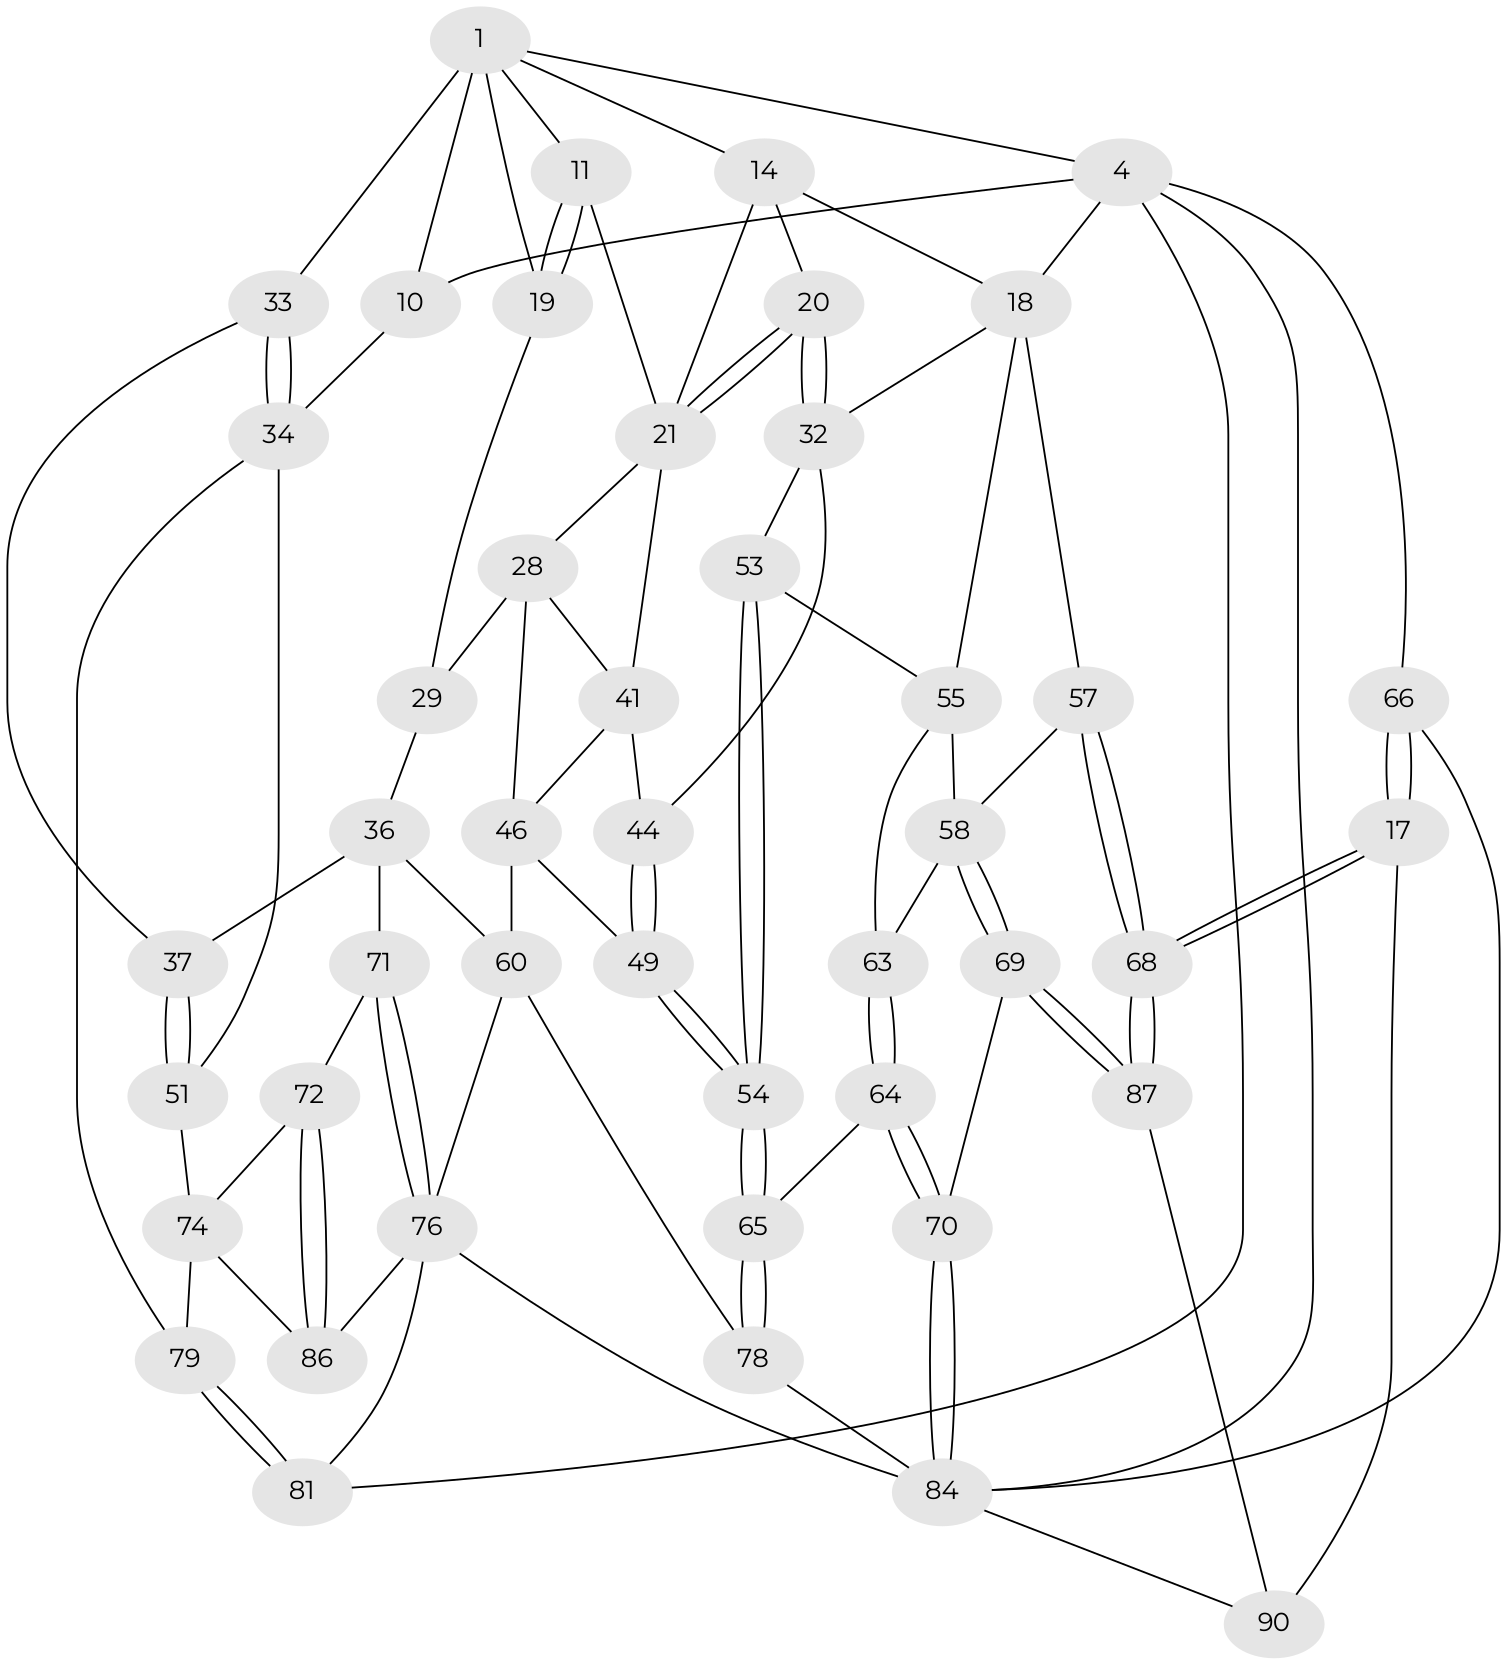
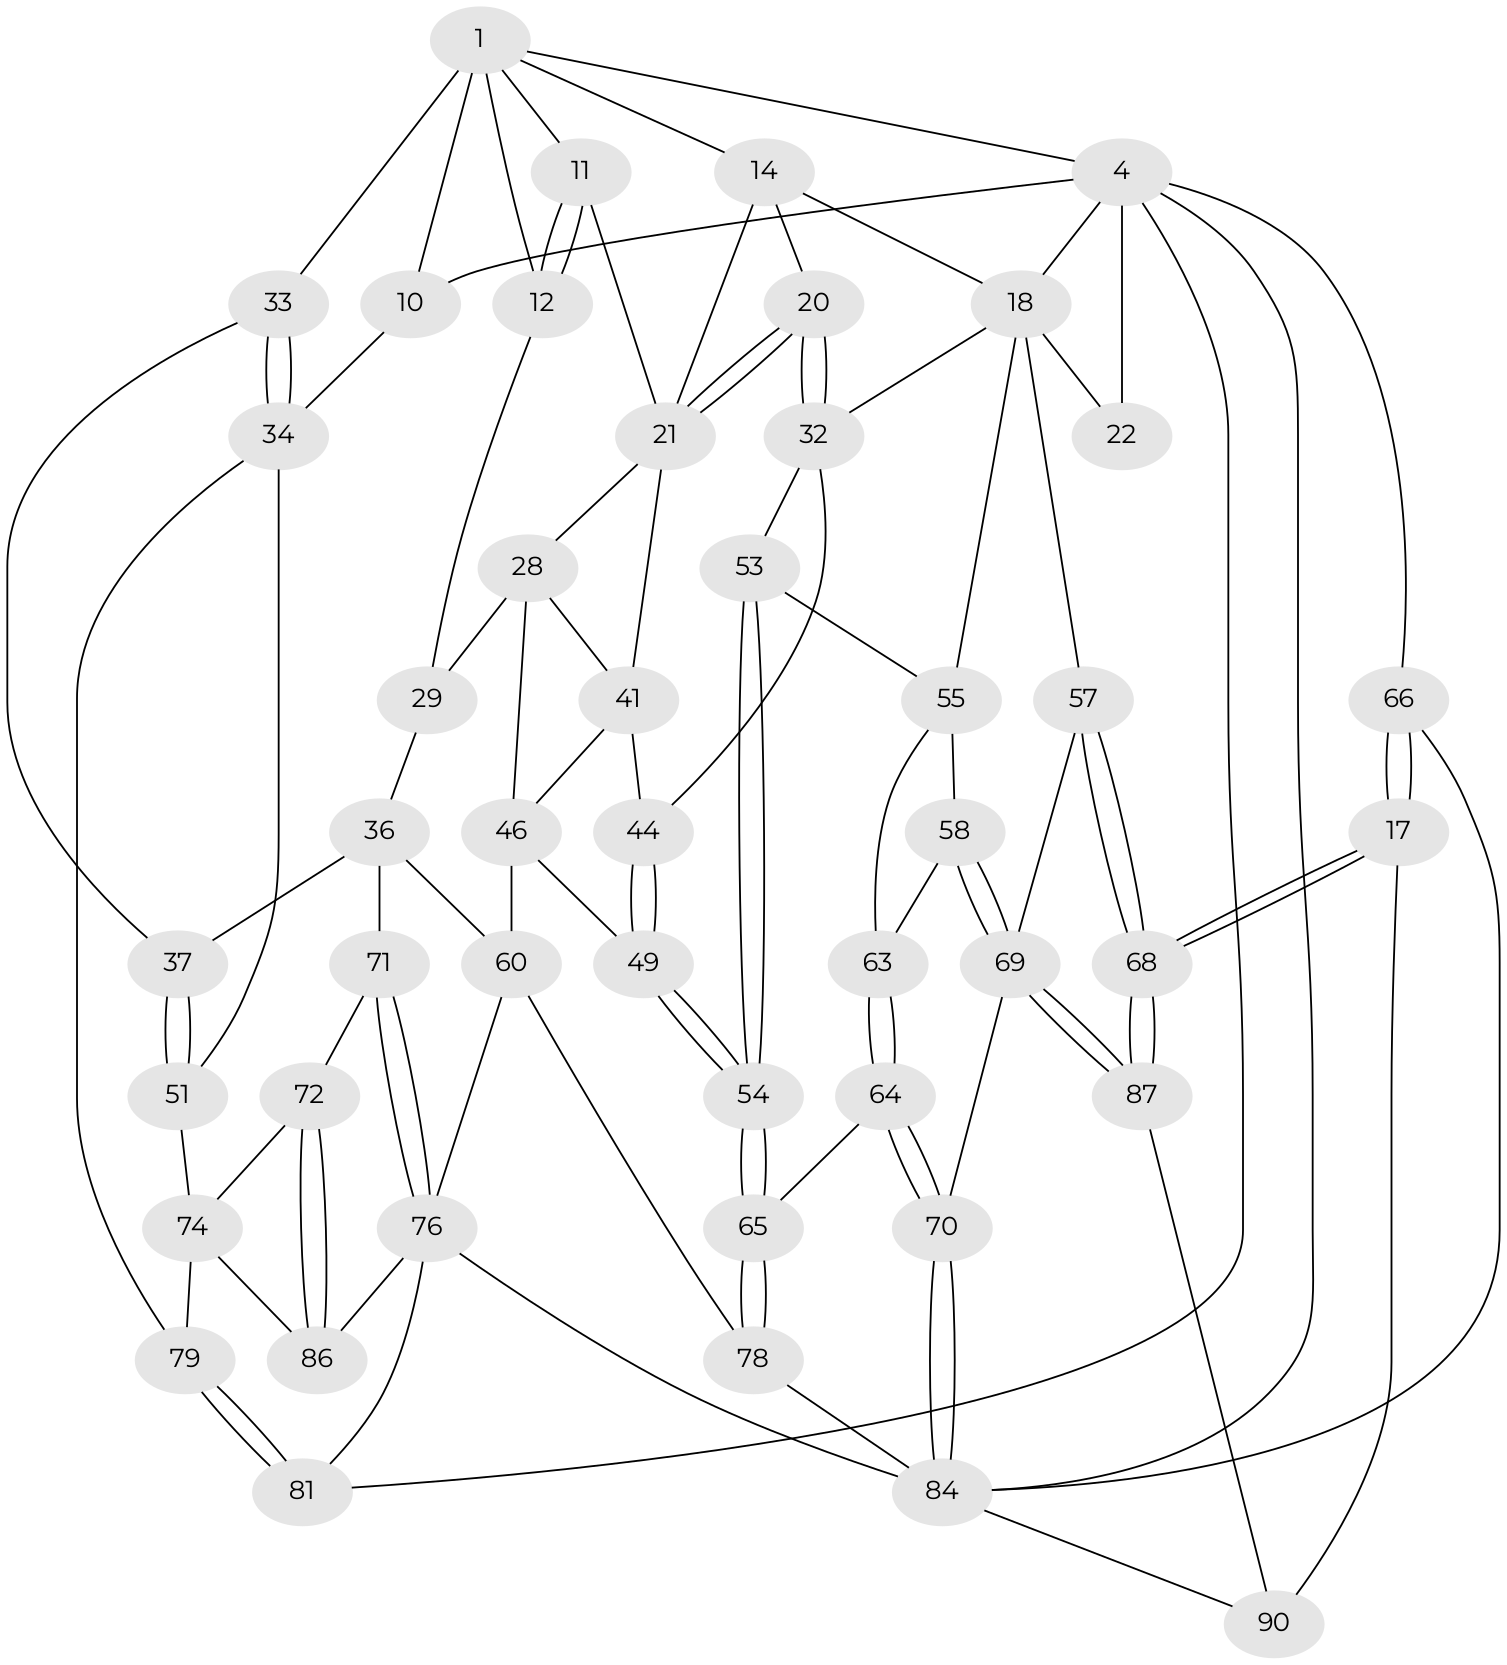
(543, 304) -> (543, 304)
none -> (1122, 436)
(1019, 766) -> (1047, 832)
